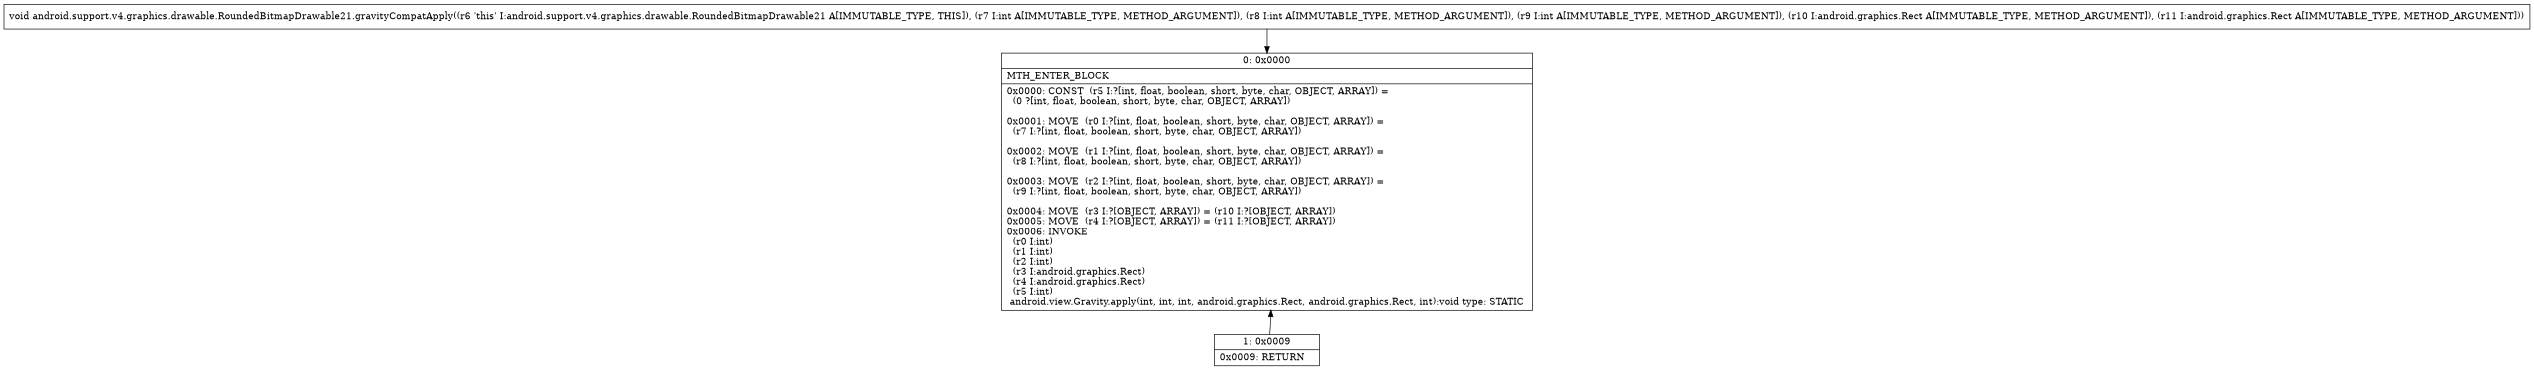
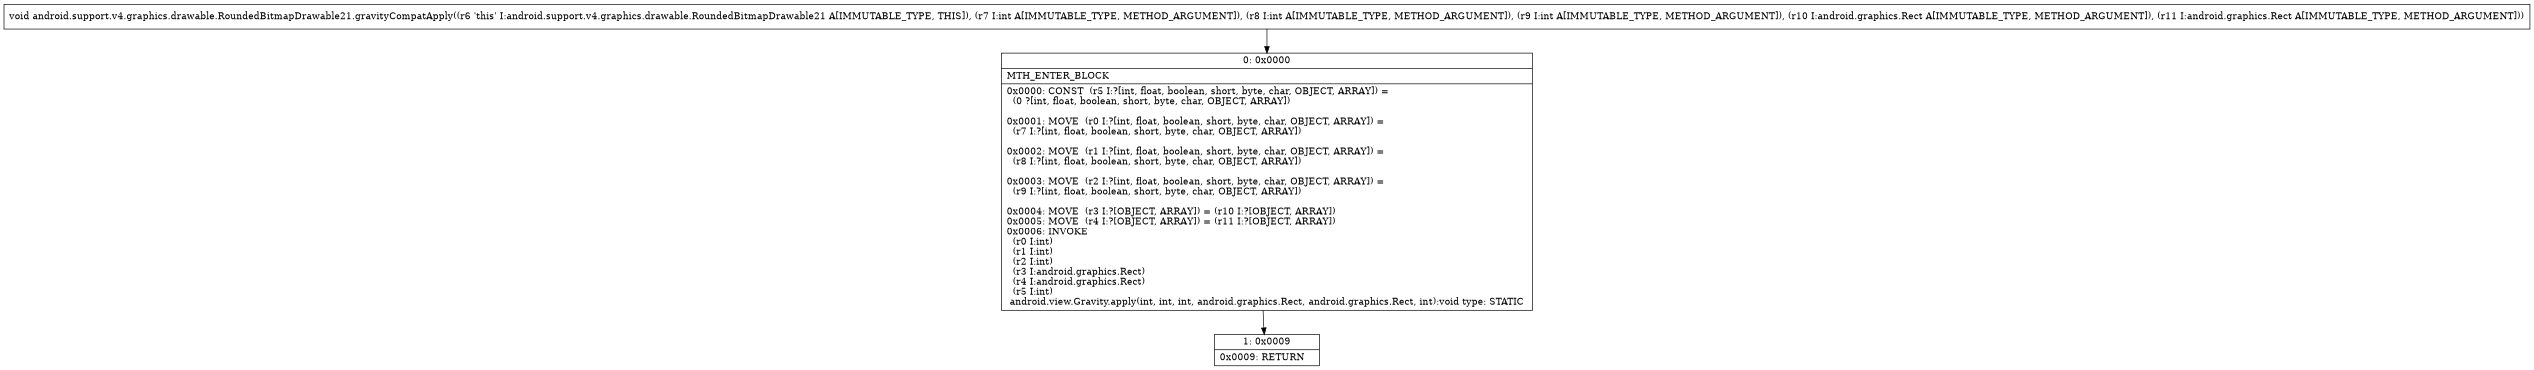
(1270, 326) -> (1263, 319)
